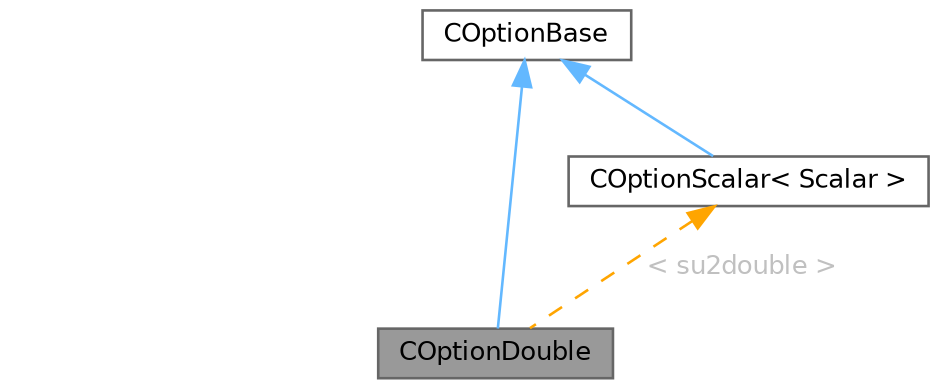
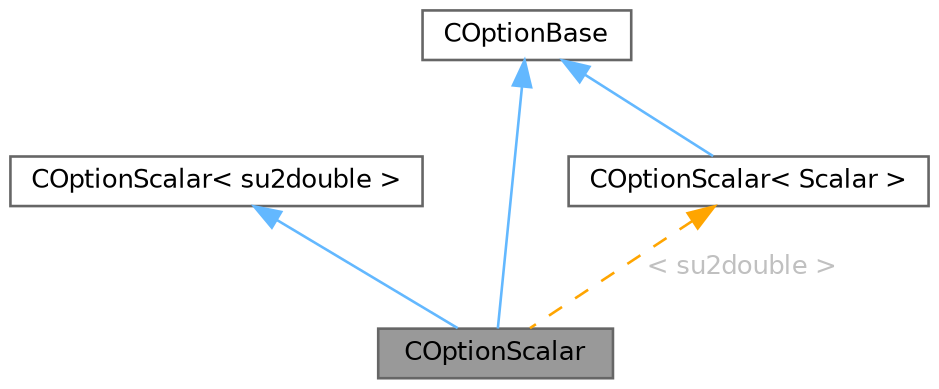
none -> (216, 181)
(496, 353) -> (496, 353)
